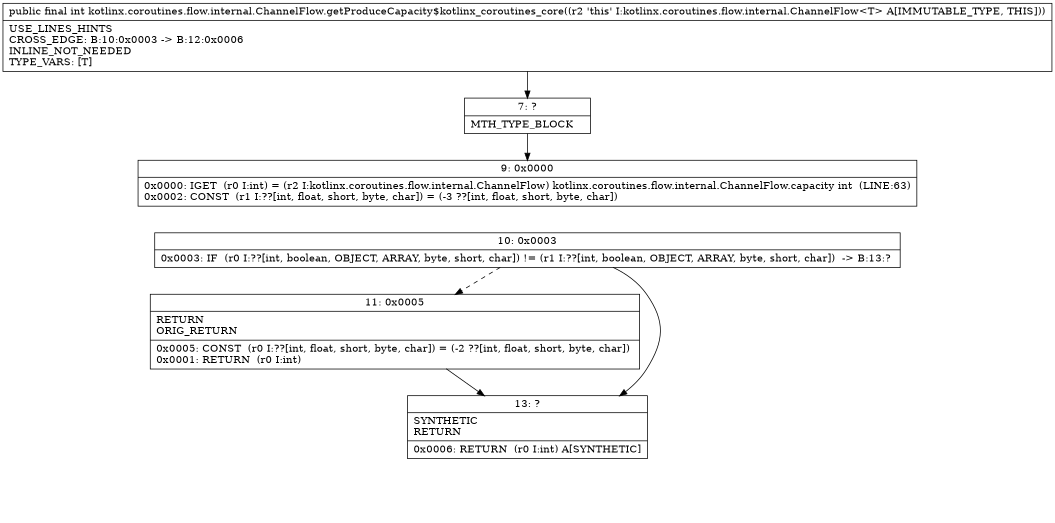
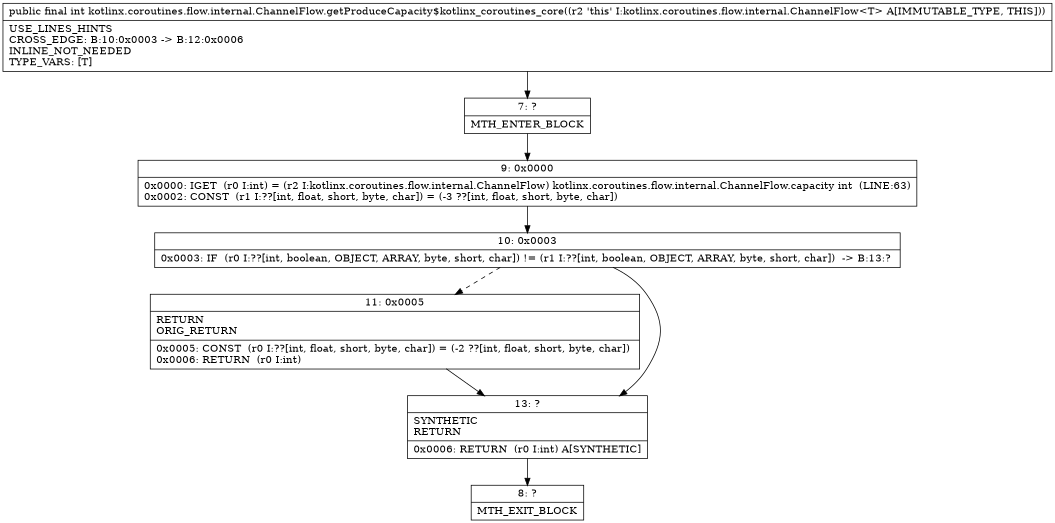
(522, 124) -> (527, 124)
none -> (527, 216)
(231, 360) -> (231, 360)
none -> (527, 503)
